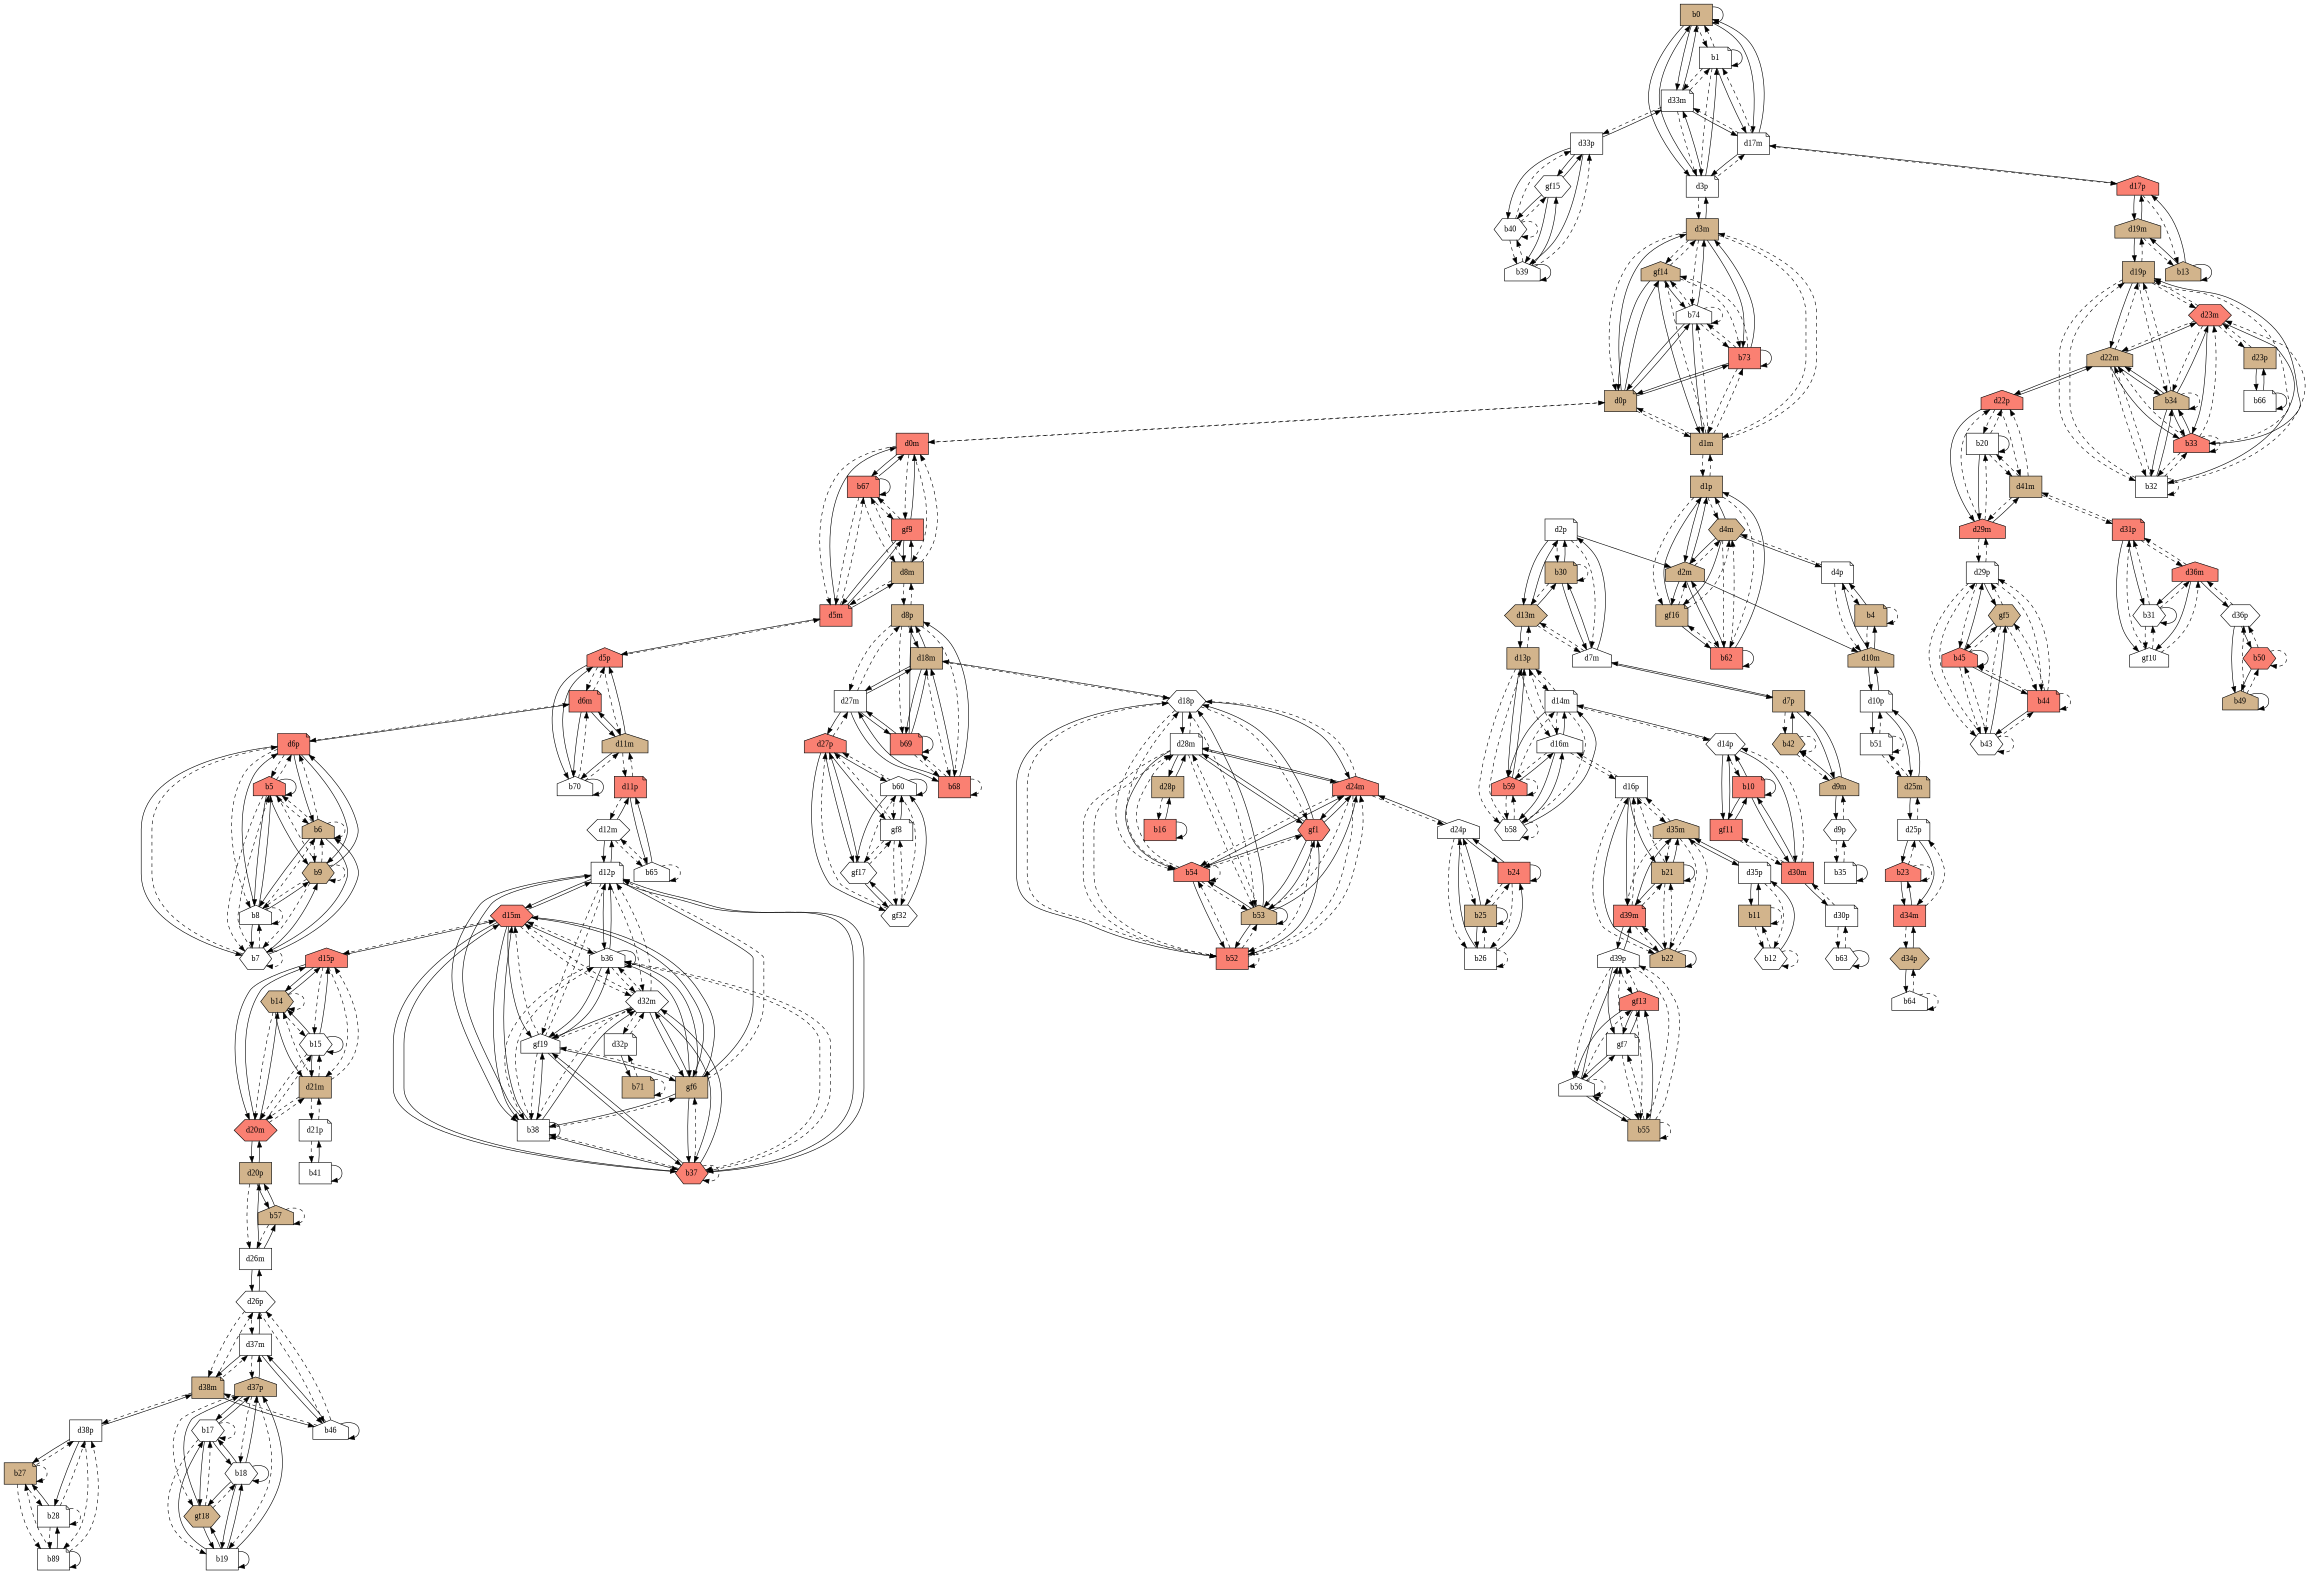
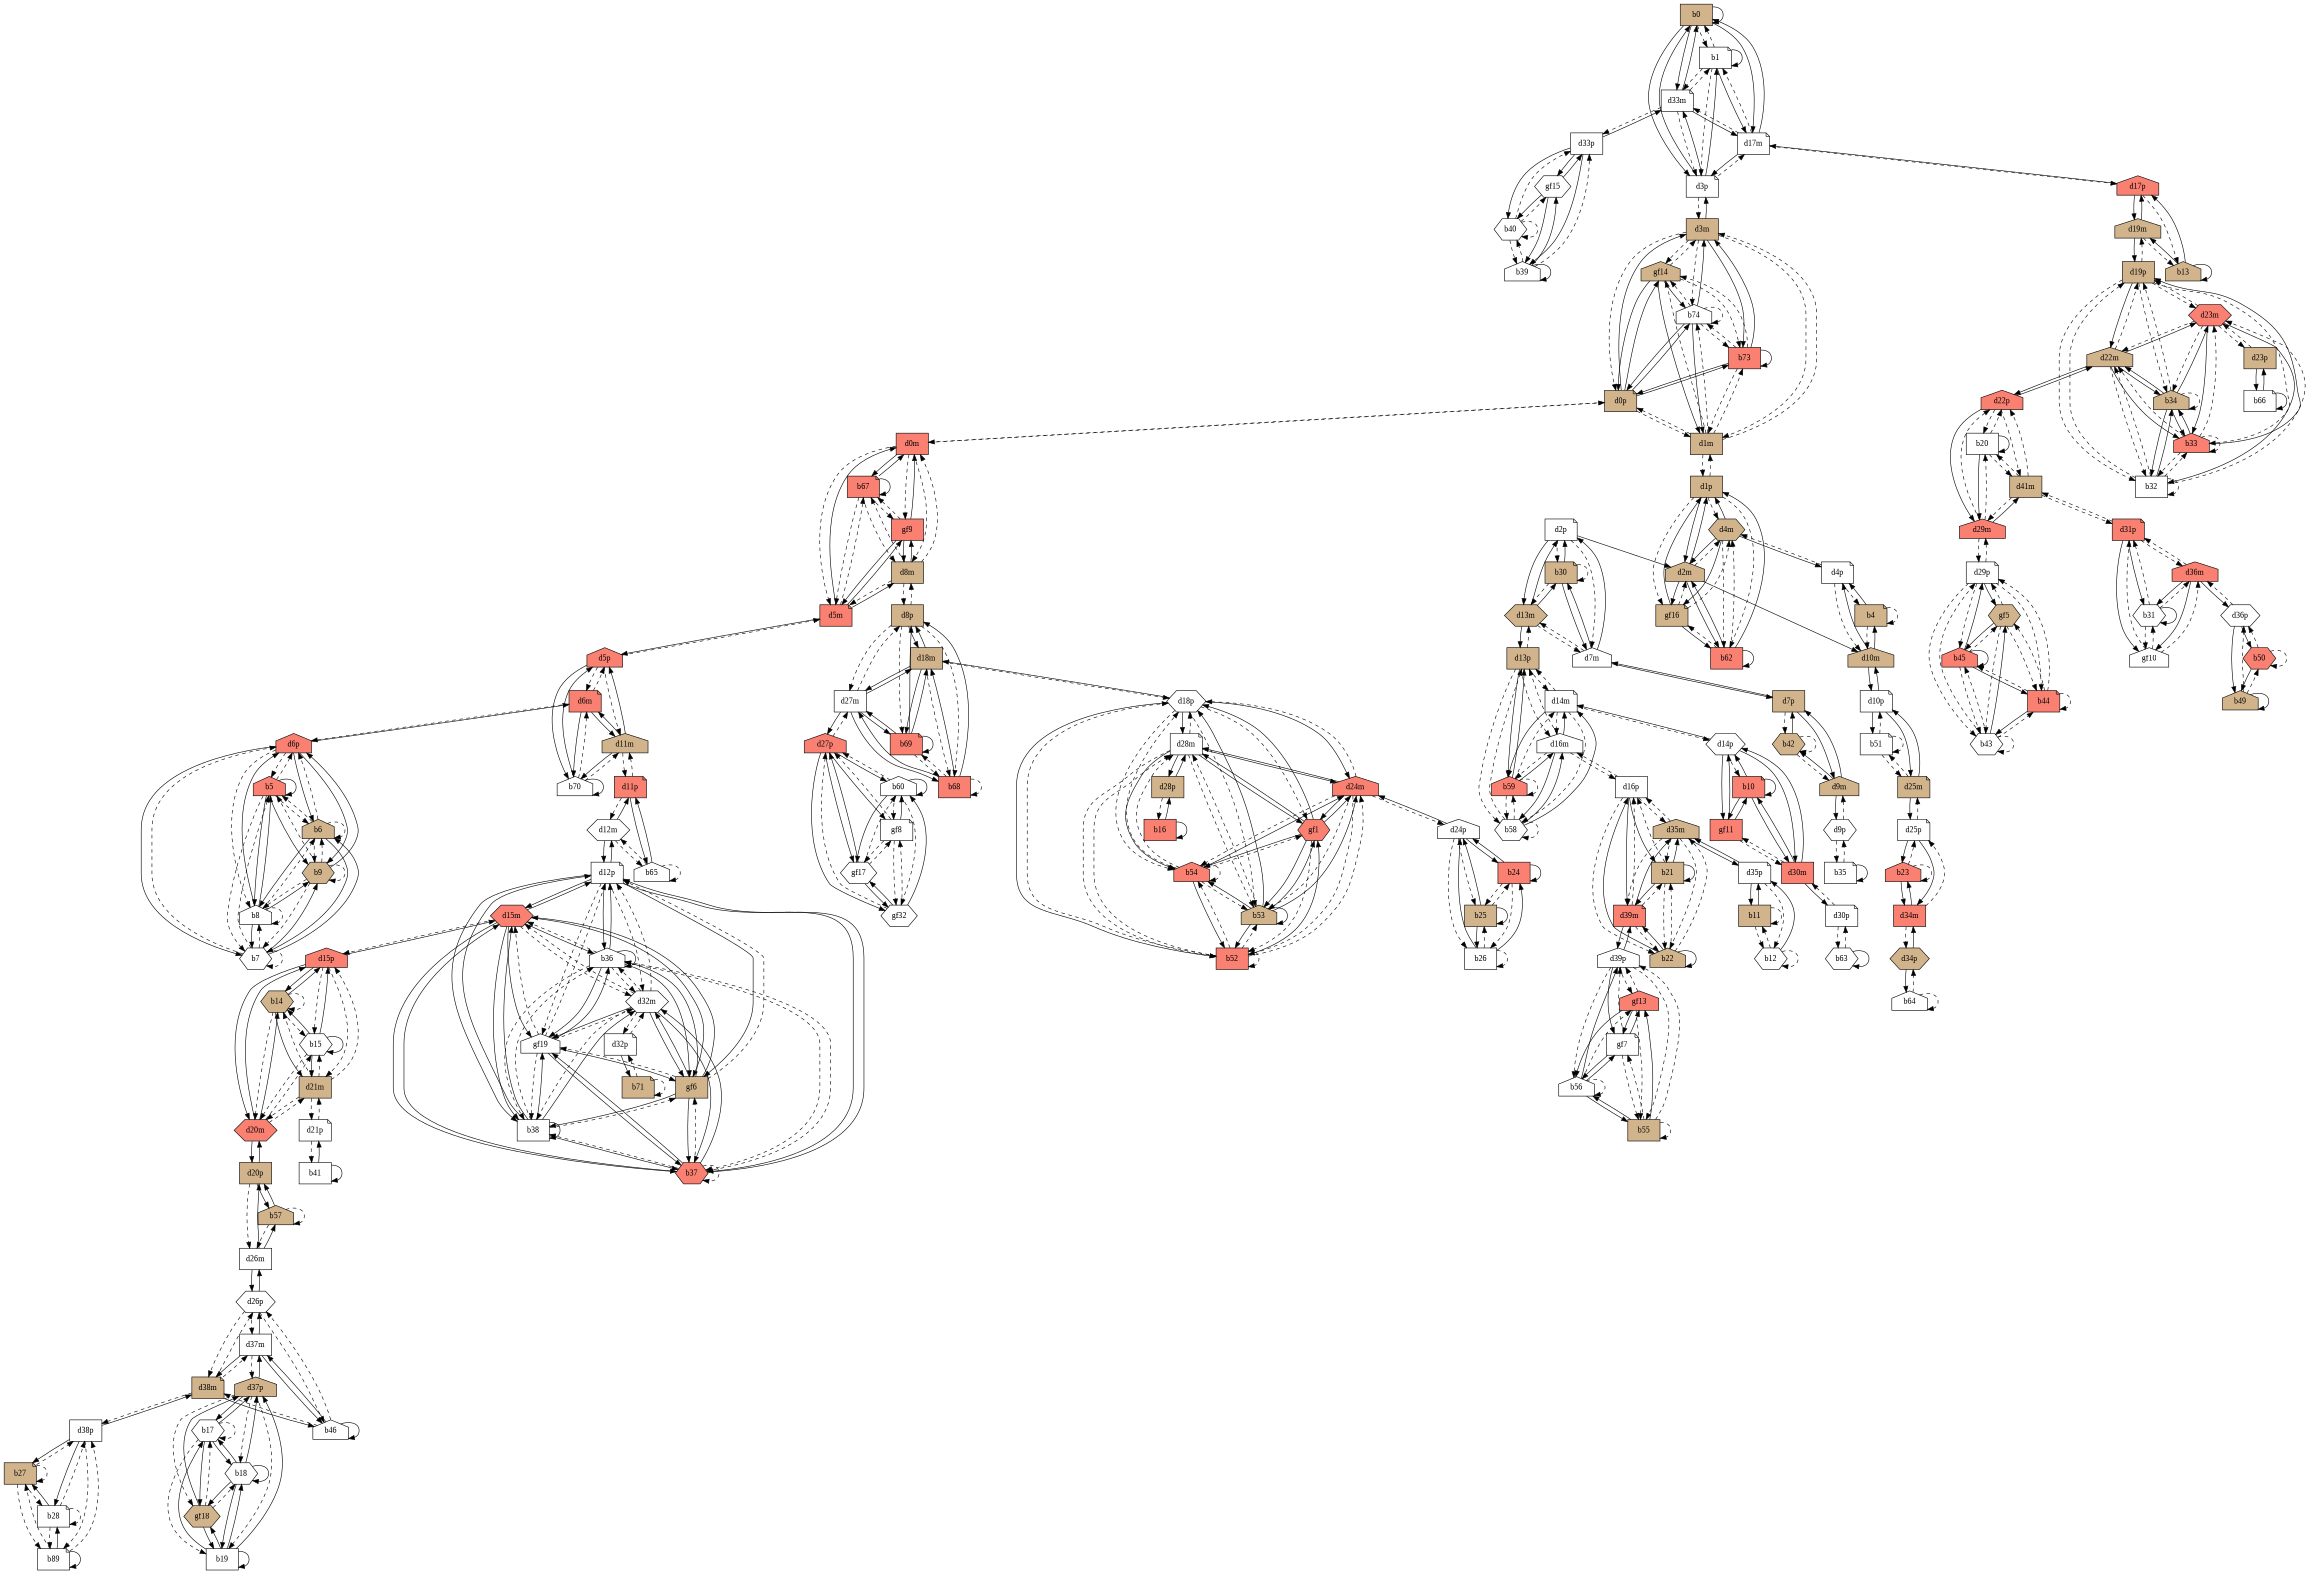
(294, 744) -> (294, 744)
(1796, 795) -> (1796, 795)
